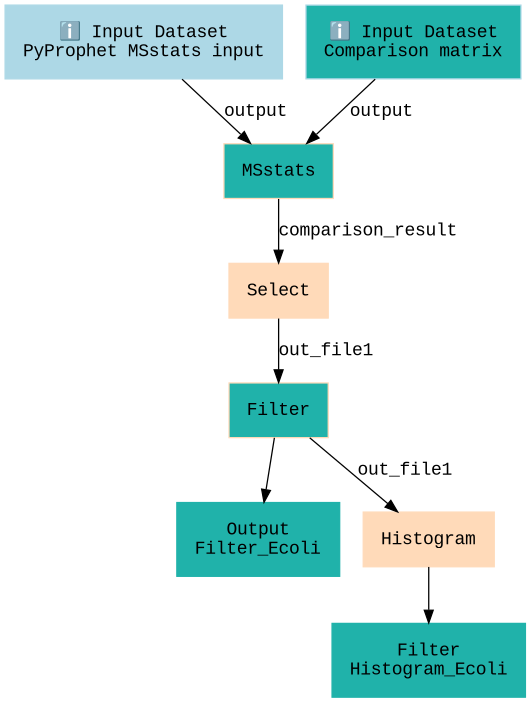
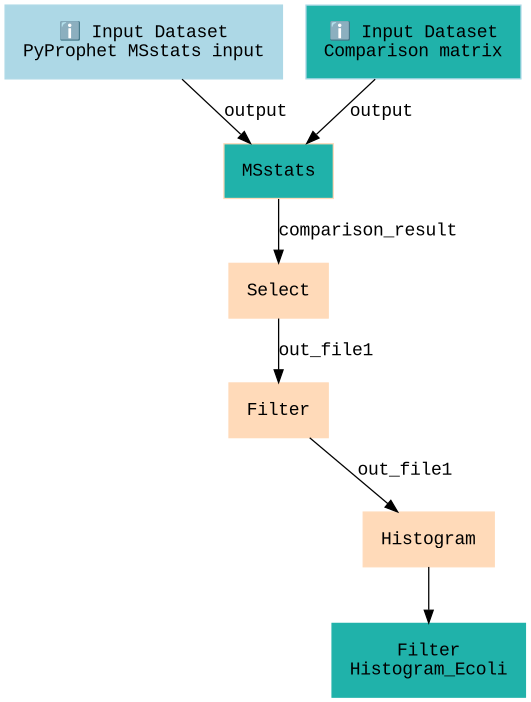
(279, 410) -> (279, 410)
(258, 539) -> none
